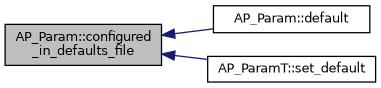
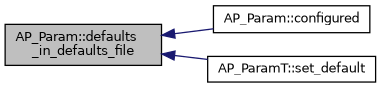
(292, 19) -> (292, 19)
(83, 45) -> (83, 45)
